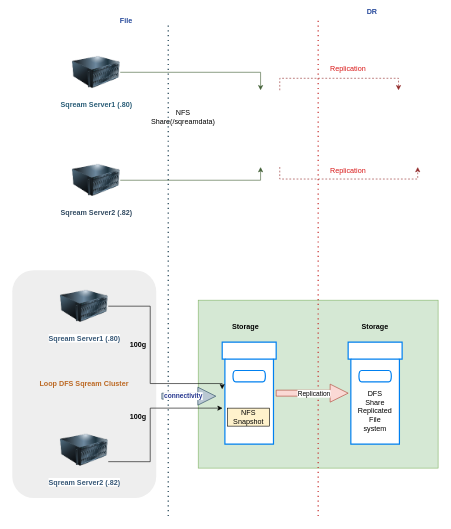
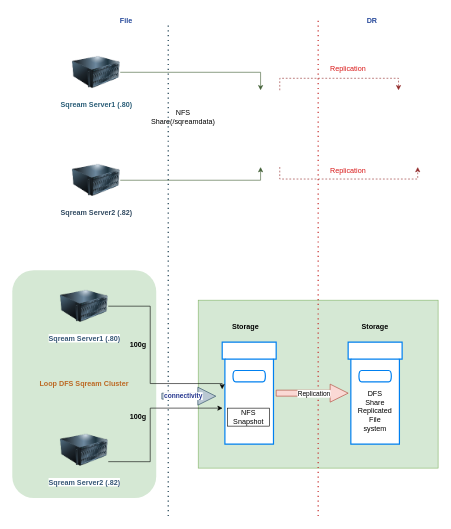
(372, 12) -> (372, 21)
(84, 384) -> (84, 384)
(249, 417) -> (249, 417)
